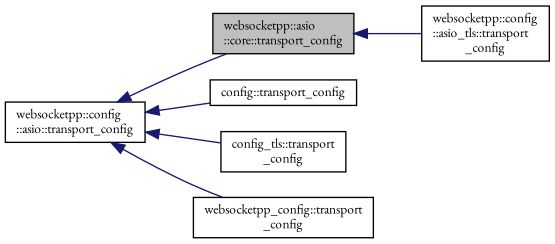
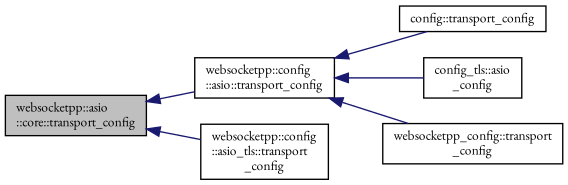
(178, 74) -> (177, 95)
(283, 152) -> (473, 78)
